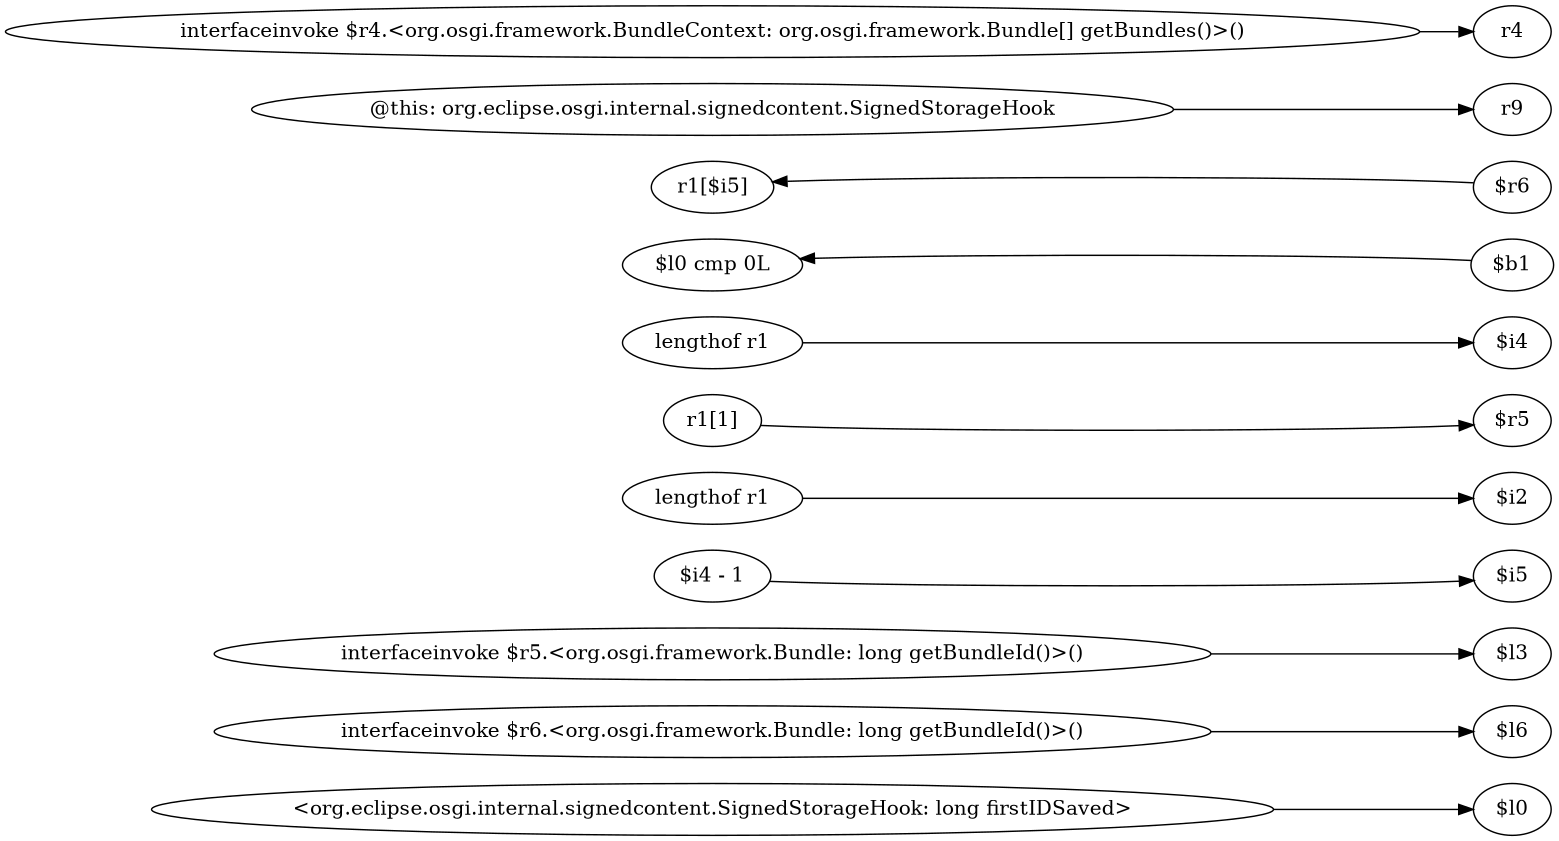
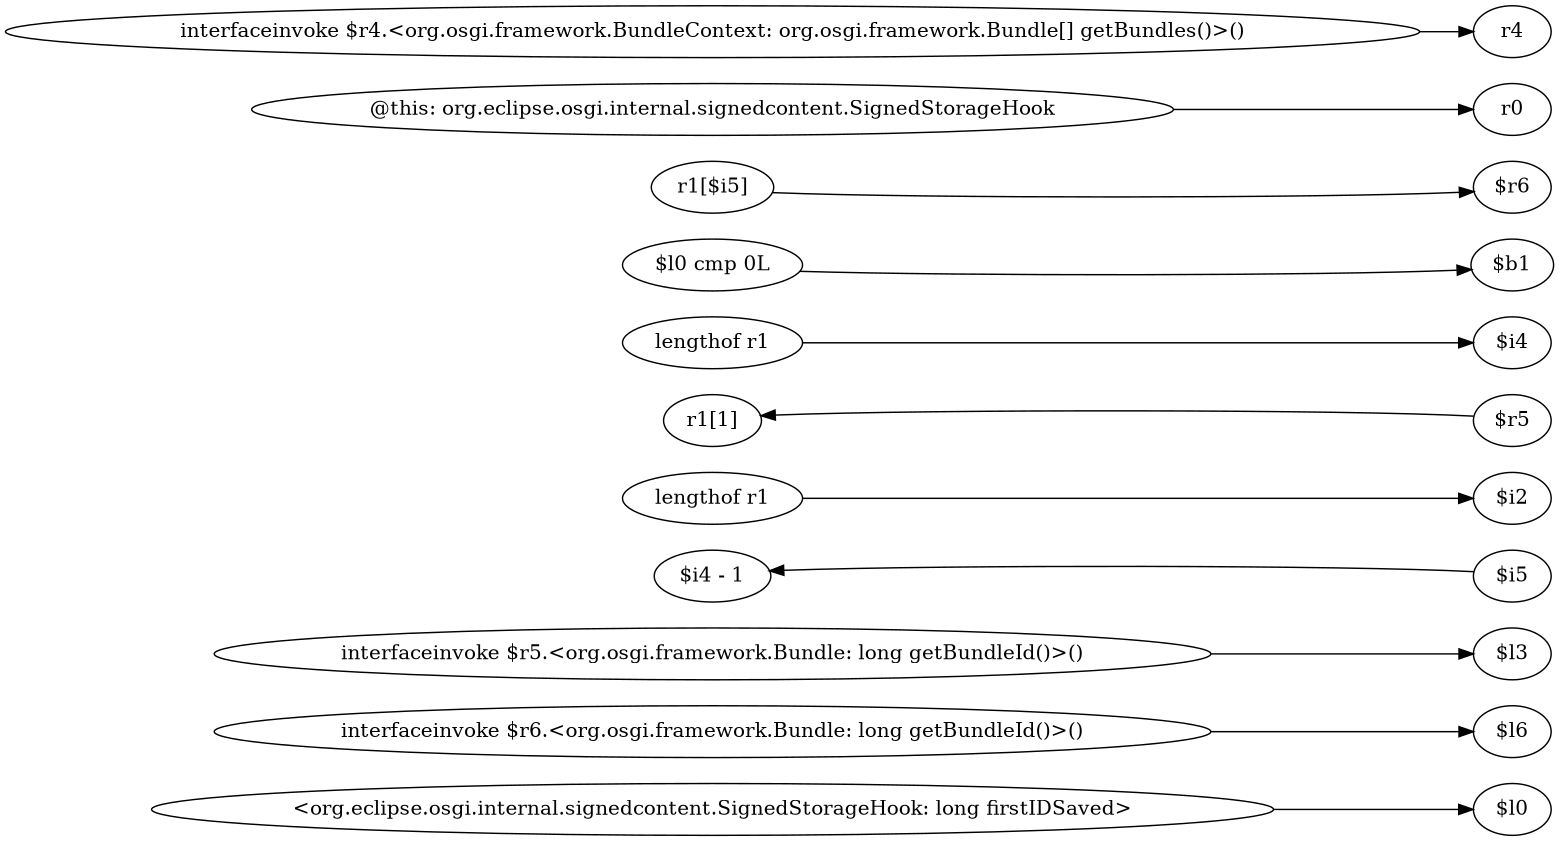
(1512, 109) -> (1512, 109)
(1131, 178) -> (1116, 197)
(1143, 255) -> (1128, 275)
(1110, 430) -> (1124, 411)
(1114, 586) -> (1129, 566)
